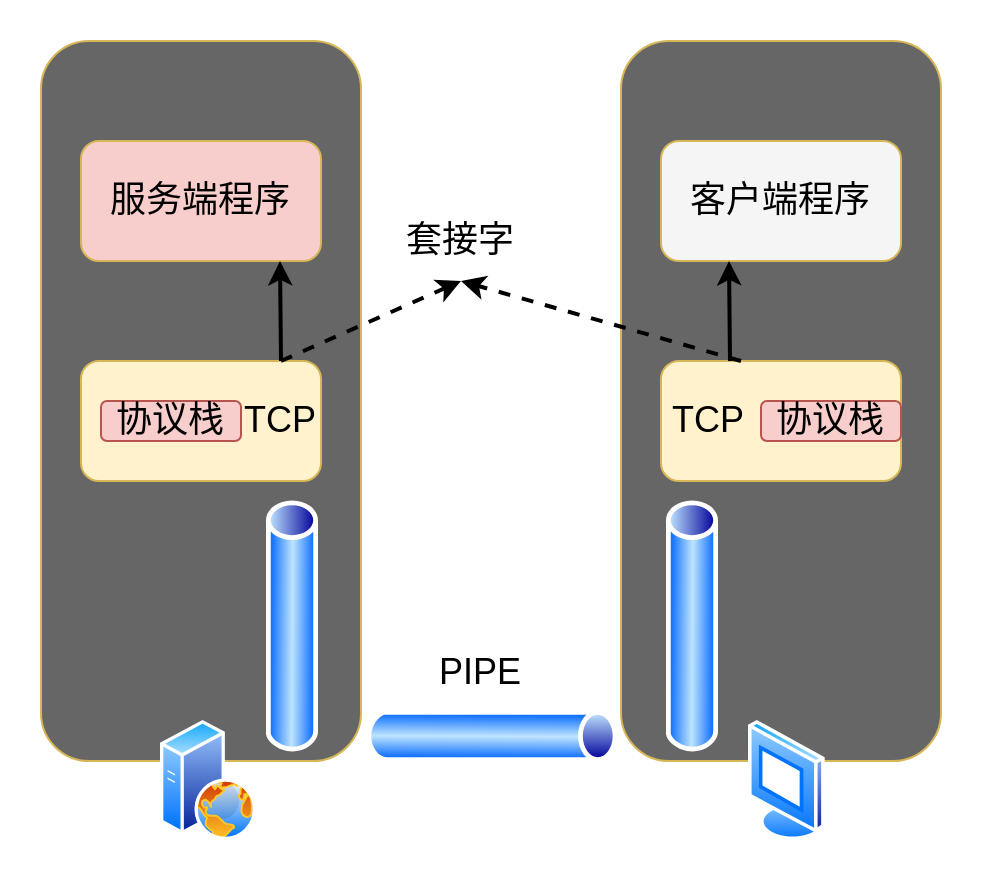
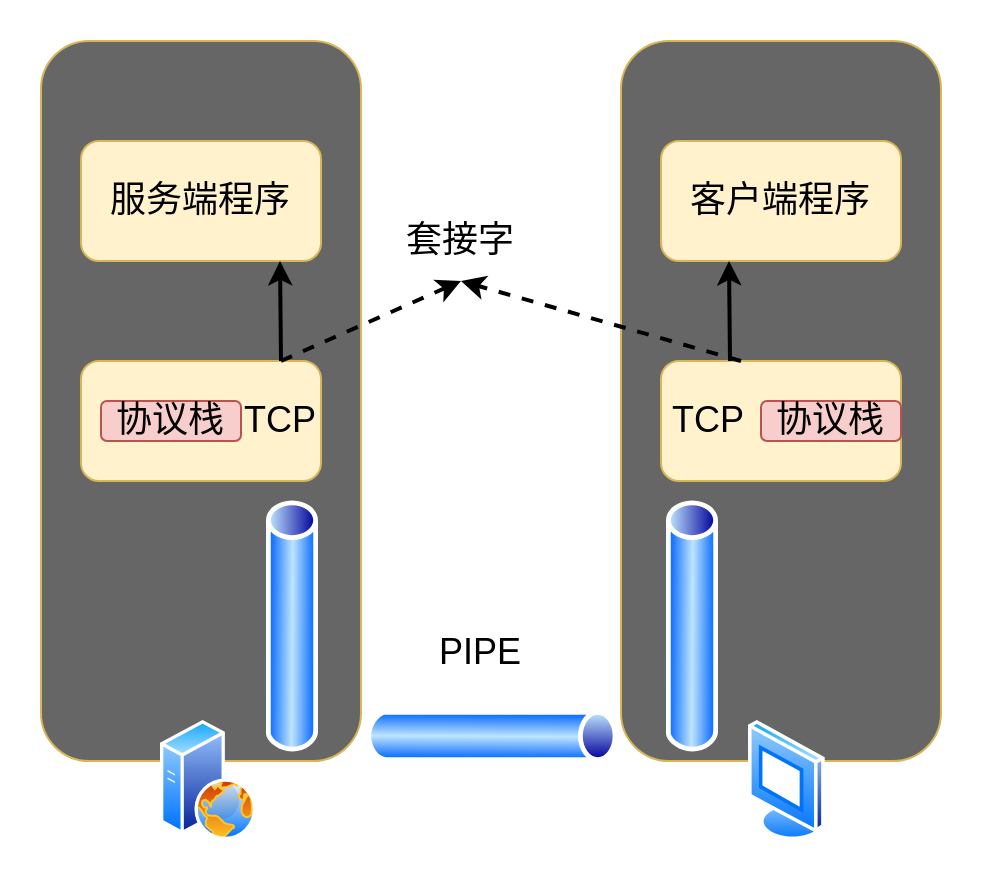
(201, 201) -> (201, 201)
(781, 201) -> (781, 201)
(481, 673) -> (481, 653)
